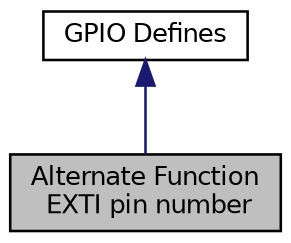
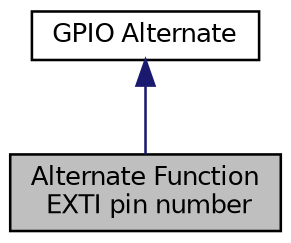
(146, 36) -> (146, 36)
